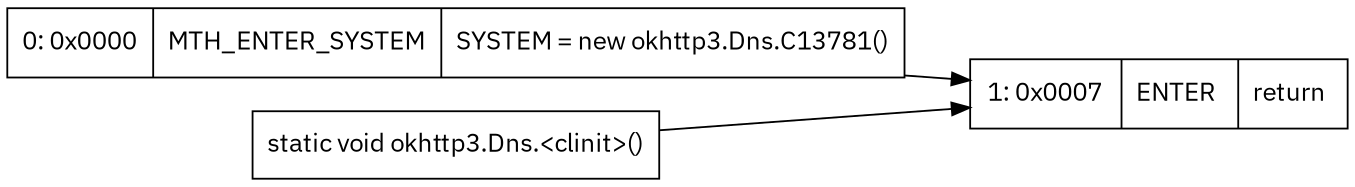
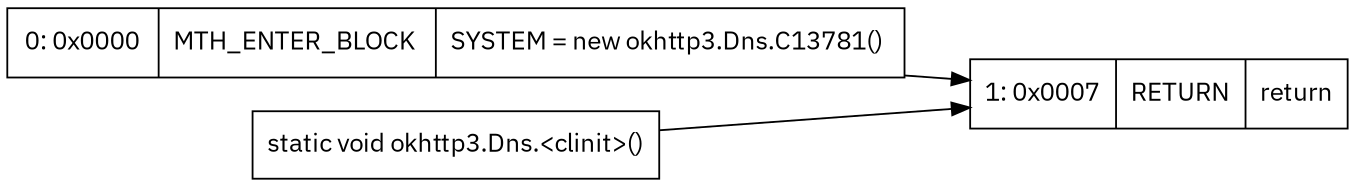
(297, 42) -> (295, 42)
(1176, 93) -> (1181, 93)
